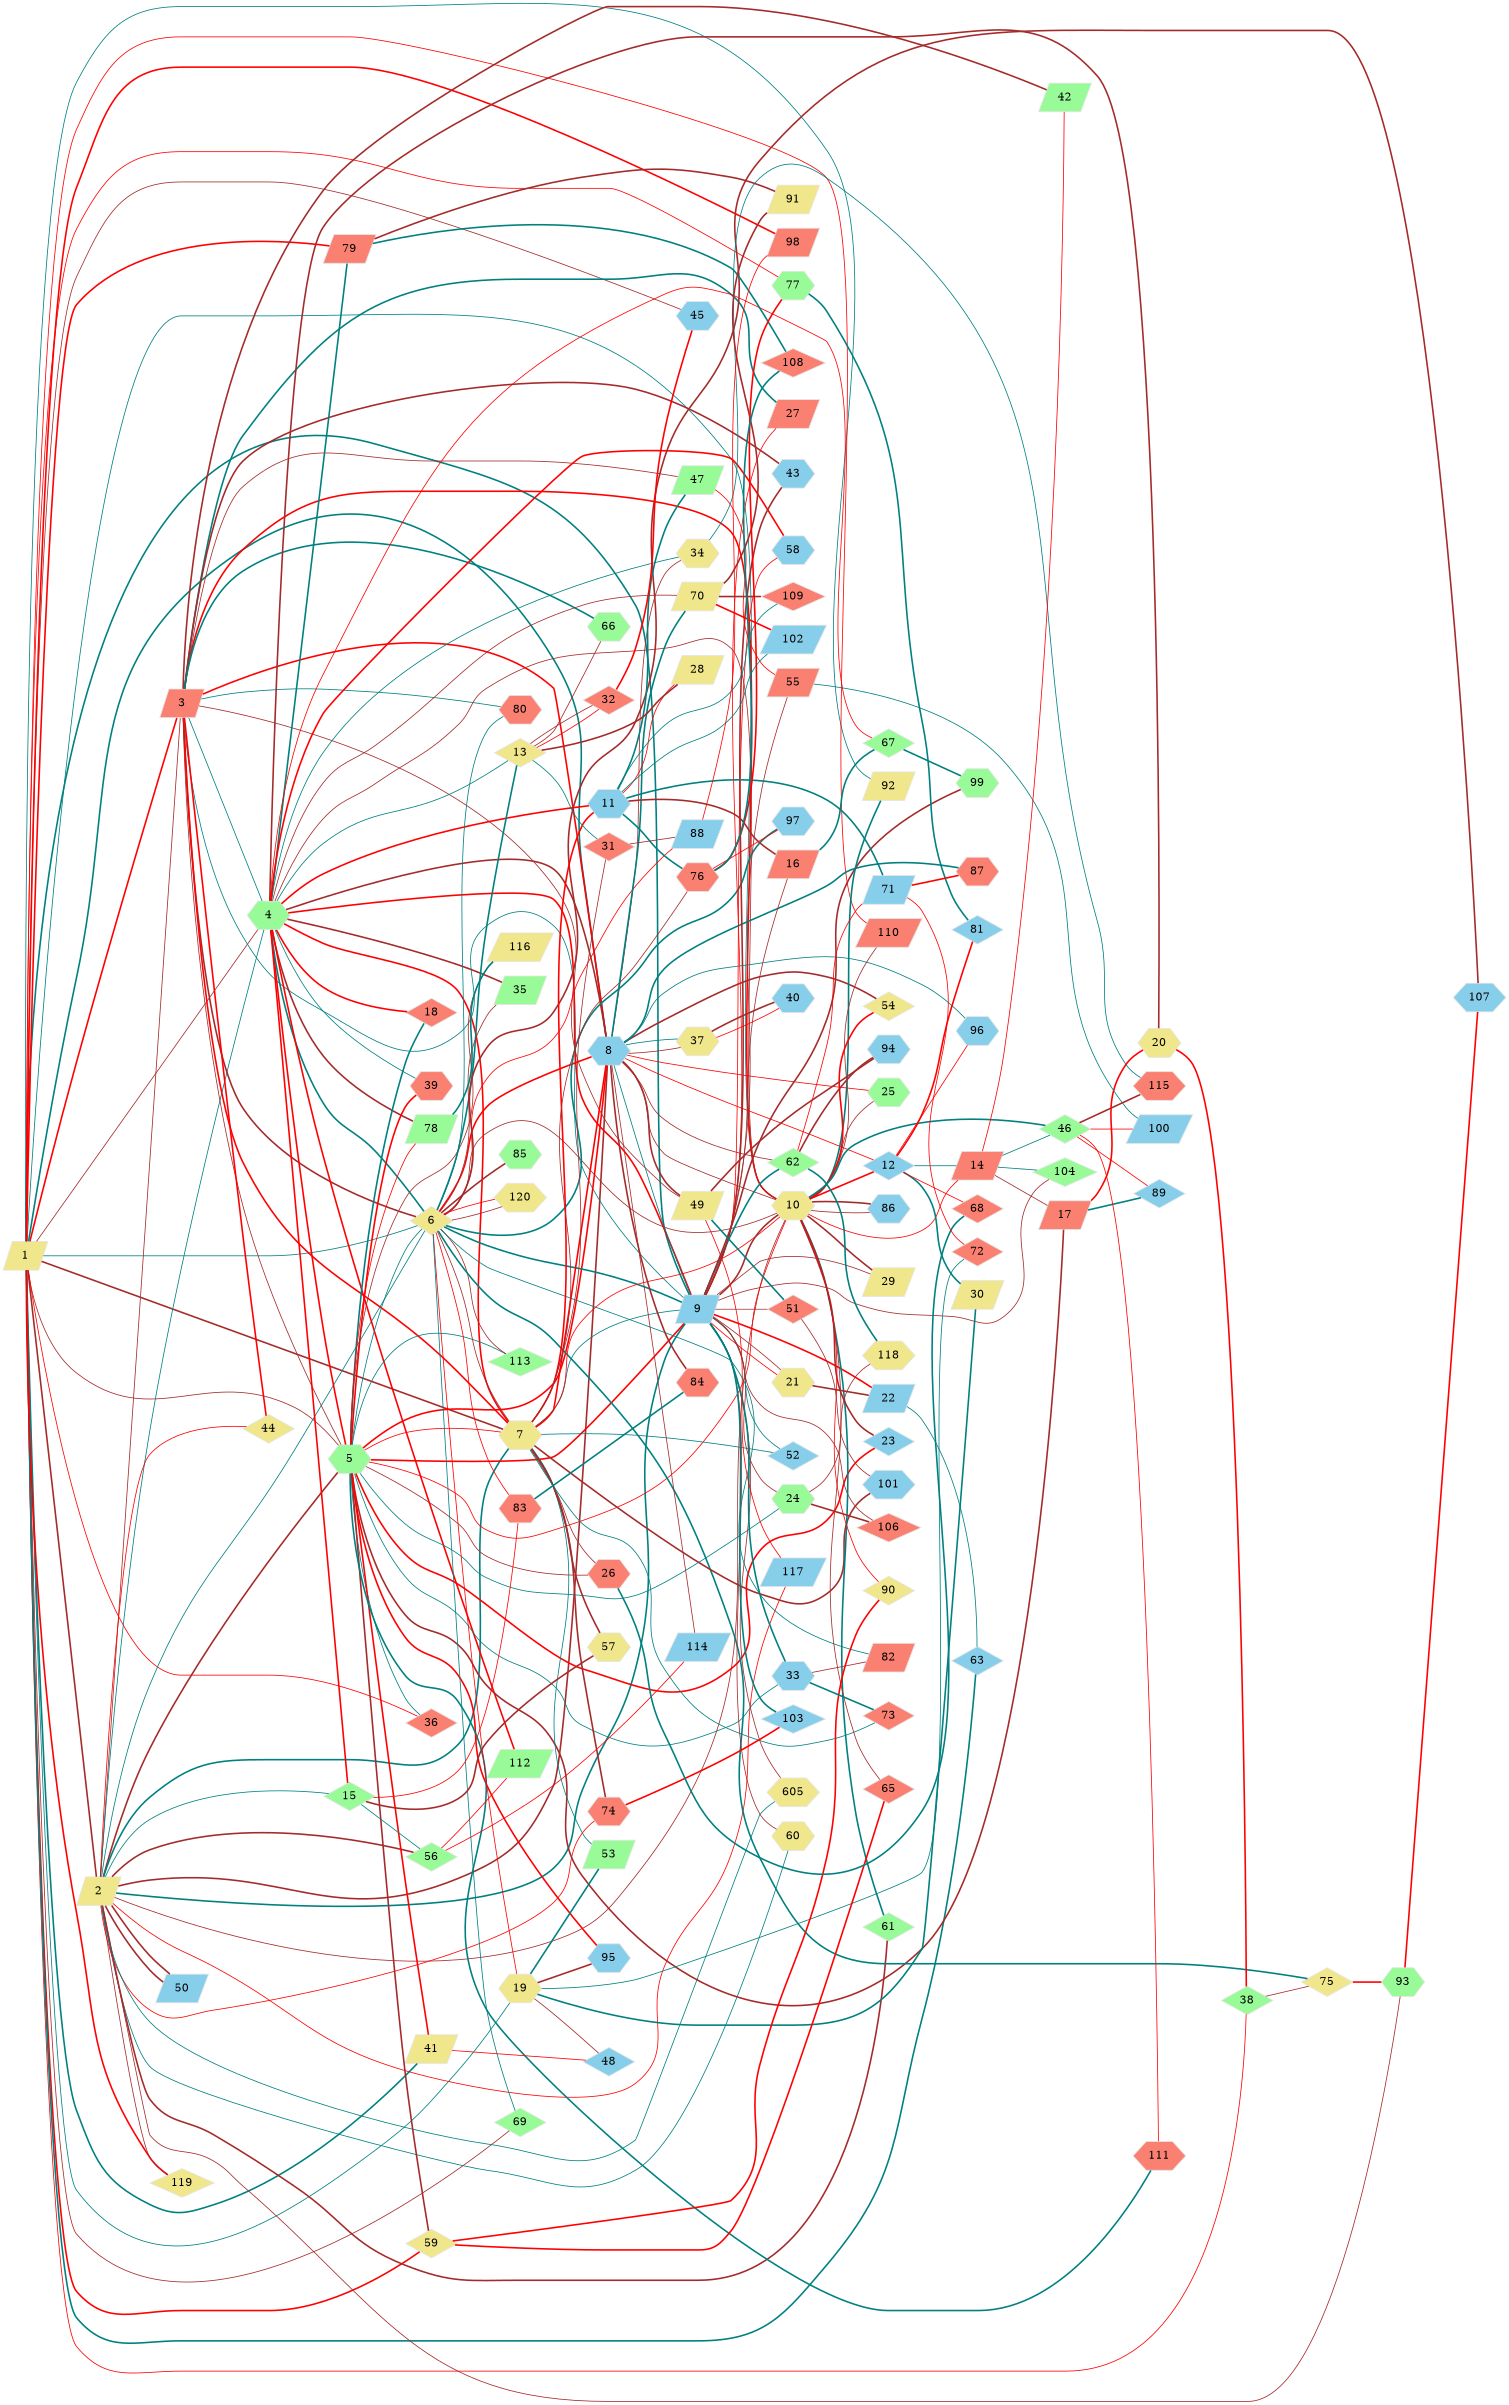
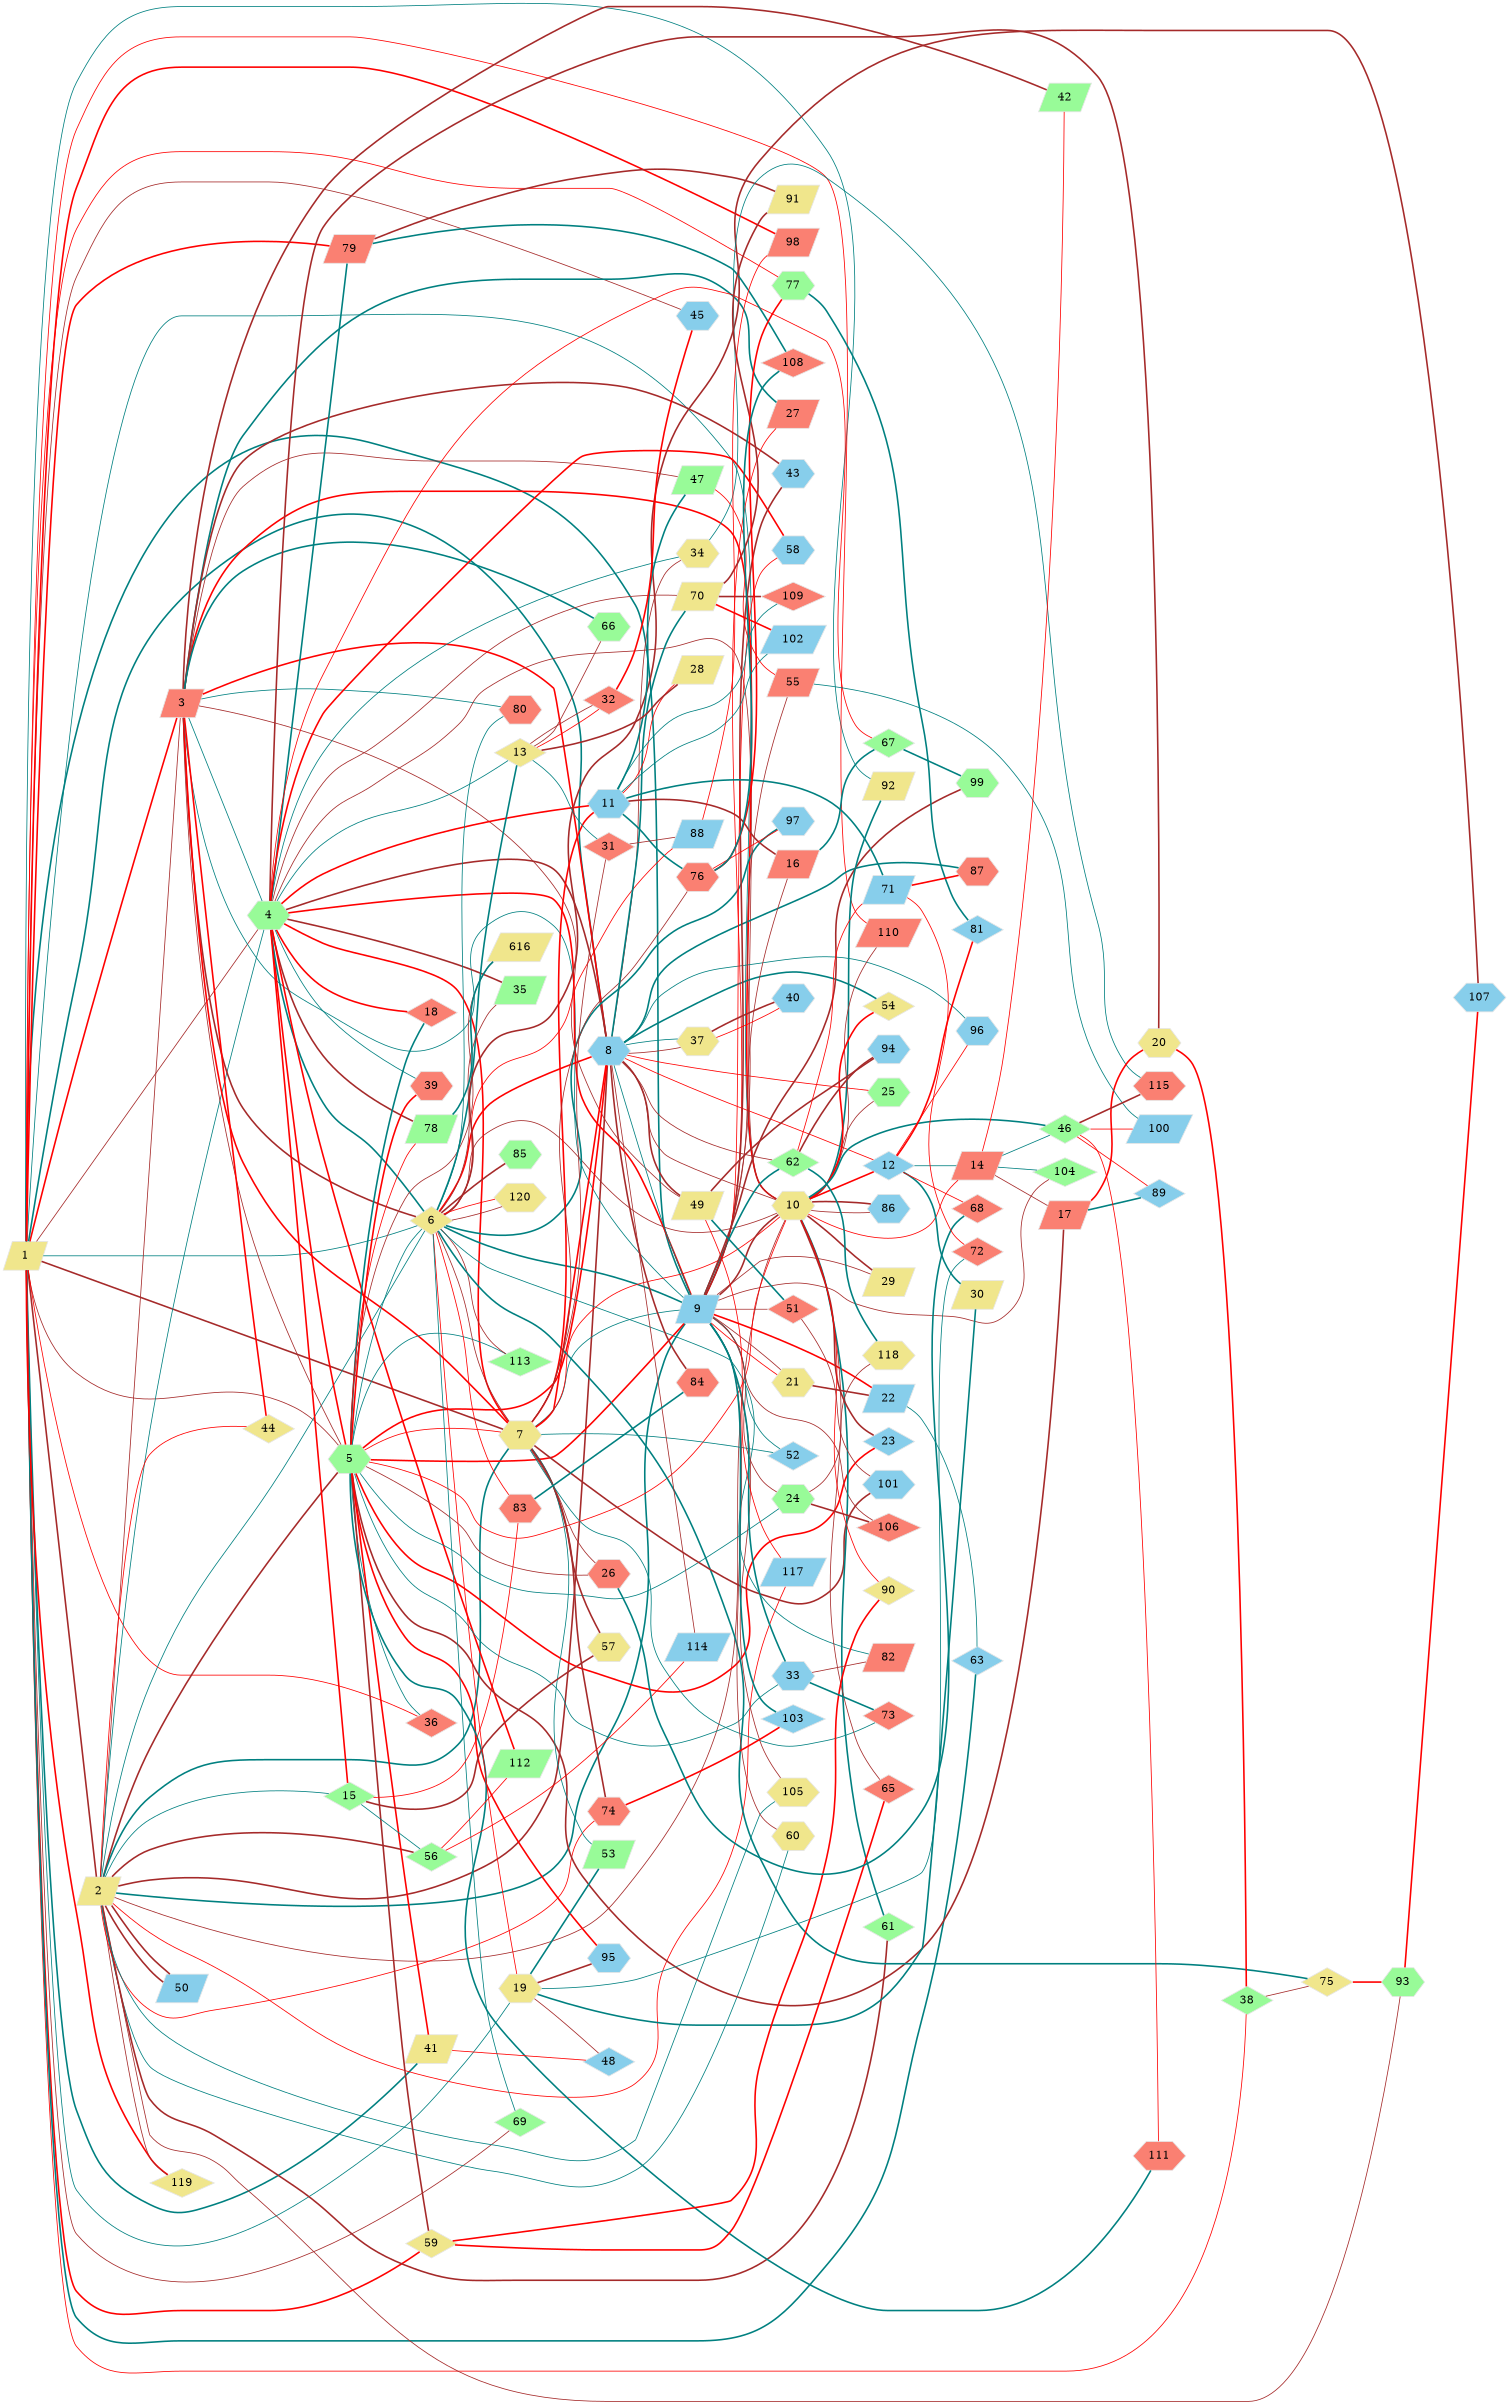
(520, 947) -> (520, 947)
(727, 989) -> (727, 989)
(793, 1792) -> (793, 1792)
